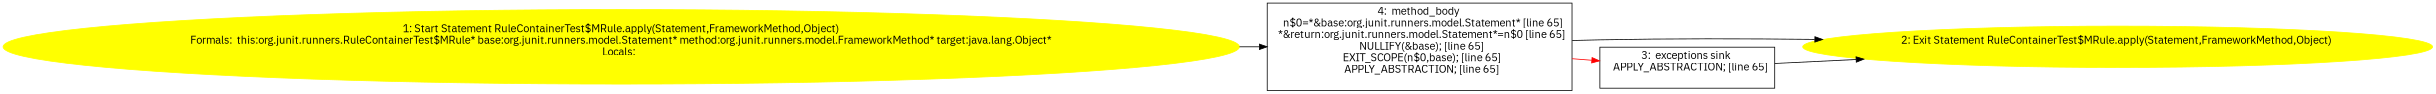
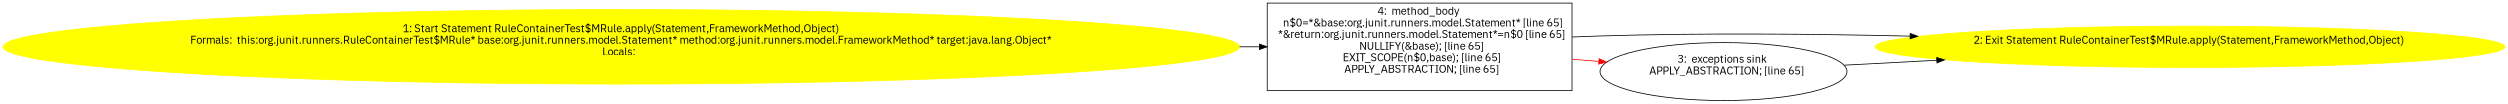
(1687, 68) -> (1724, 72)
